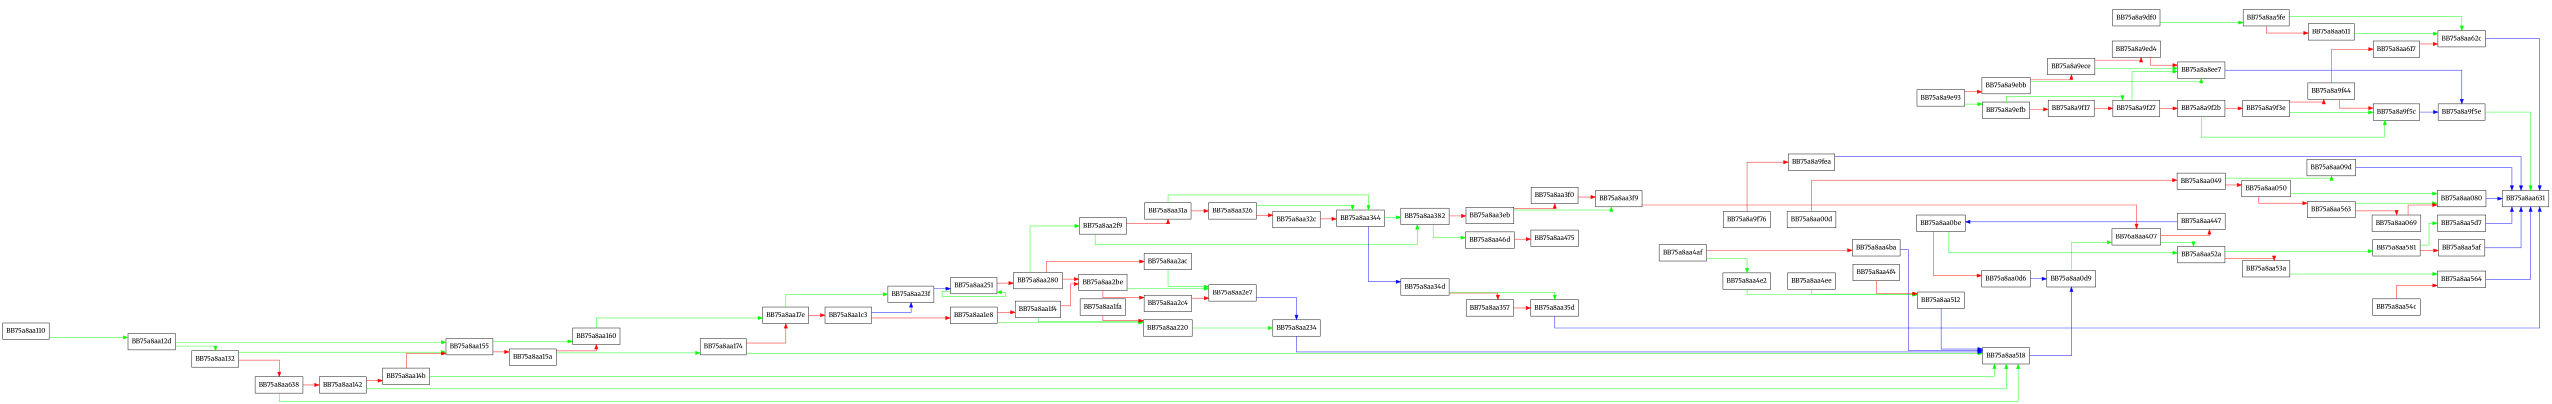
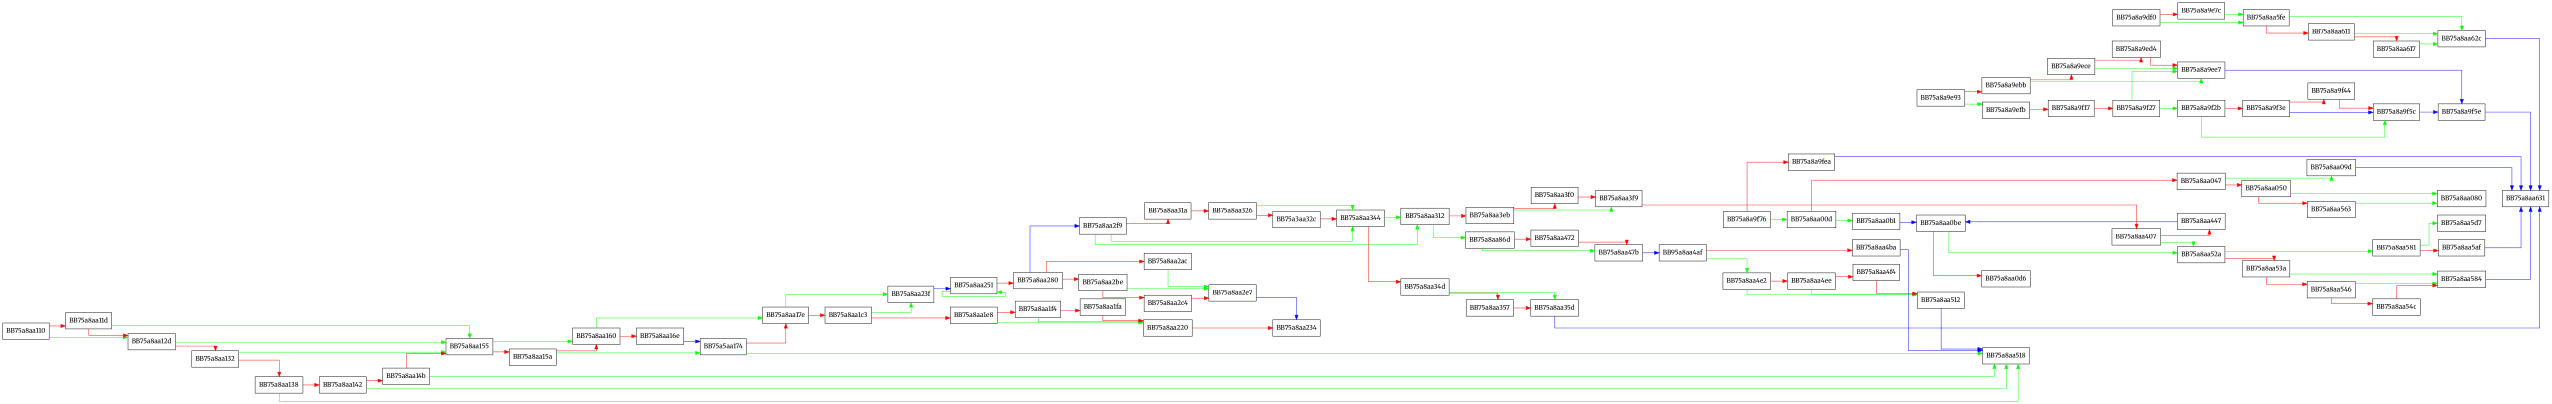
none -> (2201, 11)
(2426, 44) -> (2426, 44)
(2333, 49) -> (2376, 37)
(2201, 70) -> (2201, 70)
(2062, 97) -> none
(2166, 108) -> (2166, 108)
(2329, 112) -> (2329, 112)
(2531, 126) -> (2531, 126)
(2201, 181) -> (2201, 181)
(1270, 195) -> (1233, 241)
(2492, 199) -> none
(1425, 216) -> (1425, 216)
(1297, 220) -> (1297, 220)
none -> (1776, 220)
none -> (1876, 221)
(2396, 223) -> none
(2505, 223) -> none
(1030, 227) -> (1030, 227)
(2136, 237) -> (2136, 237)
(1555, 238) -> (1555, 238)
(1490, 240) -> (1490, 240)
none -> (1619, 253)
(1683, 253) -> (1683, 253)
(1368, 268) -> (1368, 268)
none -> (1842, 277)
(2071, 279) -> none
(2462, 279) -> (2462, 279)
none -> (1777, 281)
none -> (2331, 290)
(1071, 298) -> (1068, 311)
(894, 313) -> (894, 313)
none -> (89, 321)
(1230, 328) -> (1230, 328)
none -> (660, 336)
(196, 346) -> (196, 346)
(723, 347) -> (723, 347)
(1629, 352) -> none
(279, 385) -> (279, 385)
